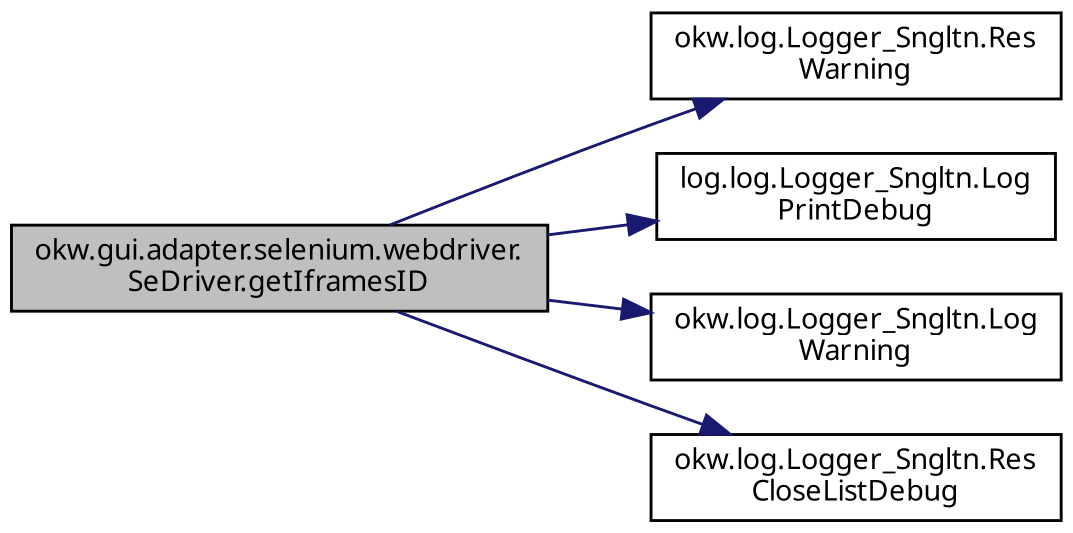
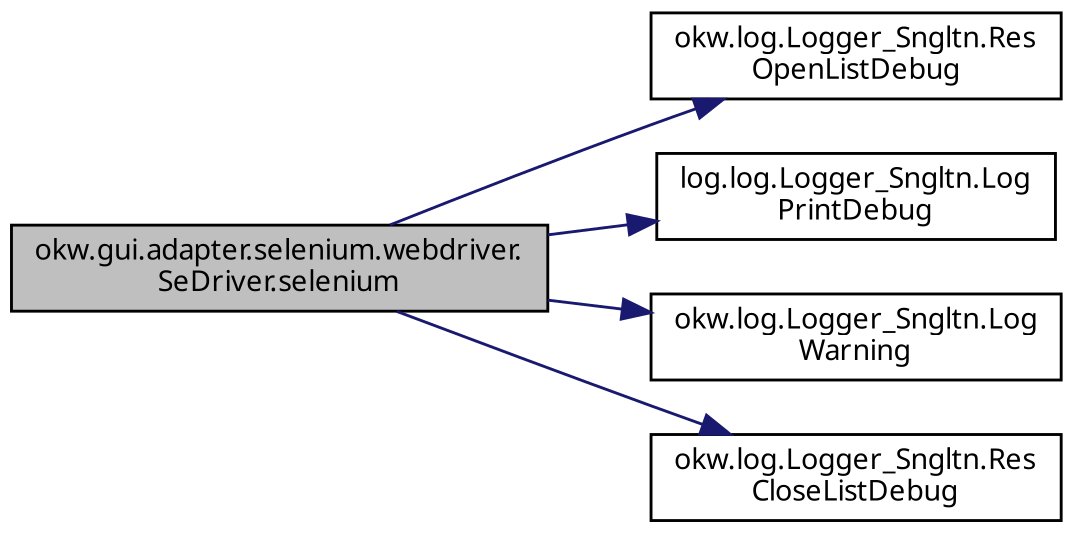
(856, 56) -> (856, 56)
(280, 268) -> (280, 268)
